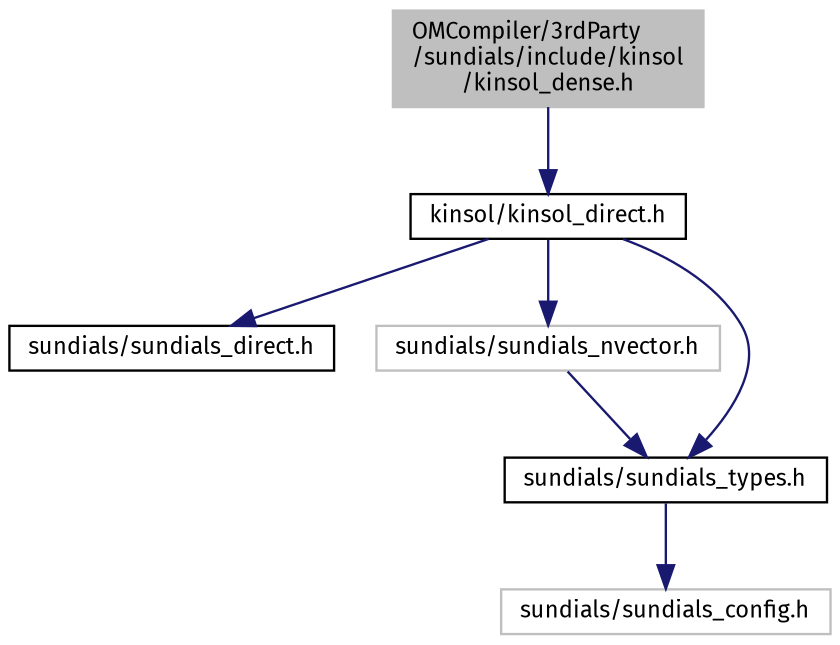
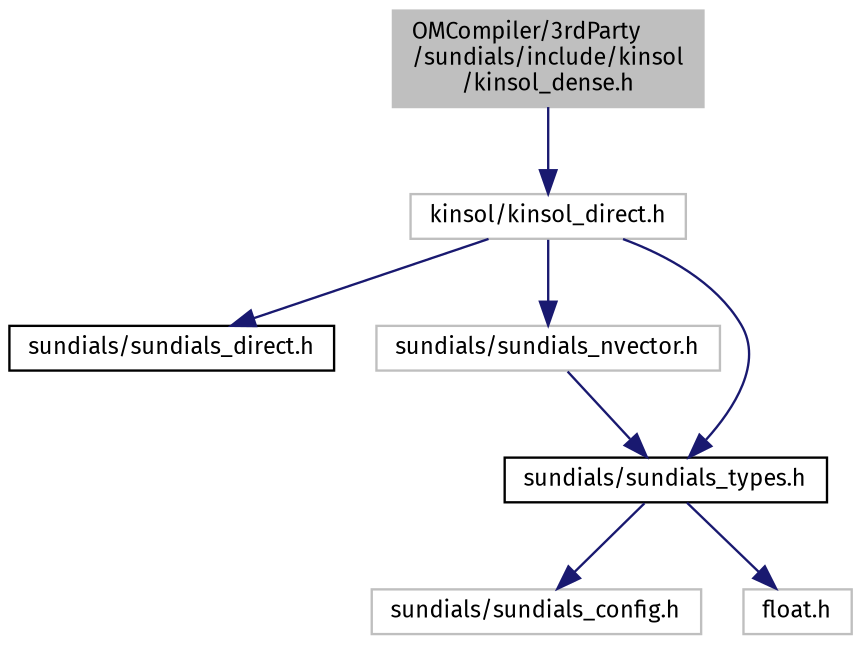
(548, 216) -> (548, 216)
none -> (798, 612)
